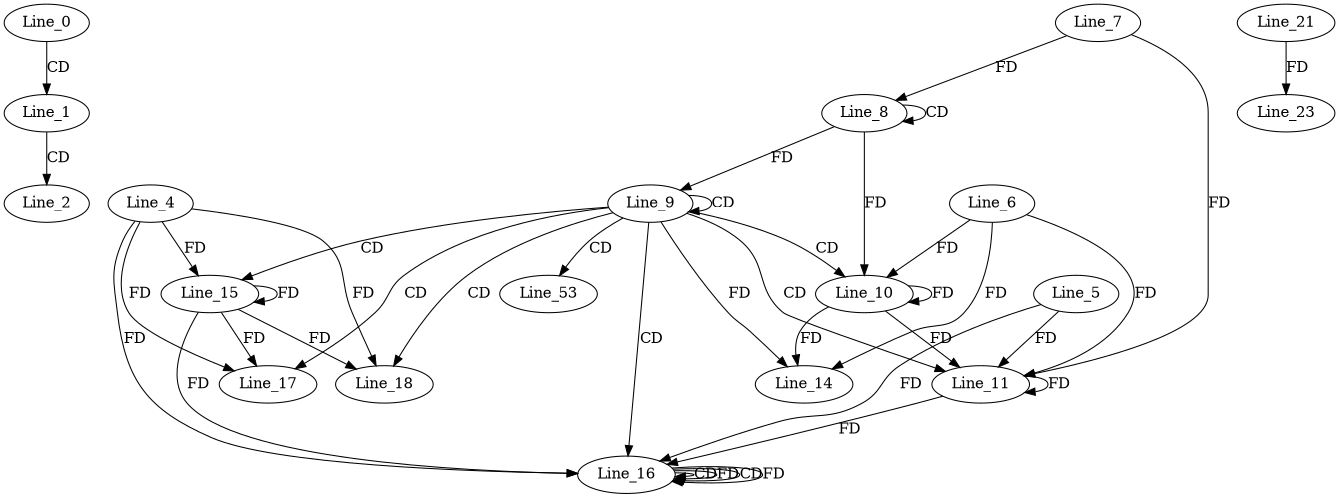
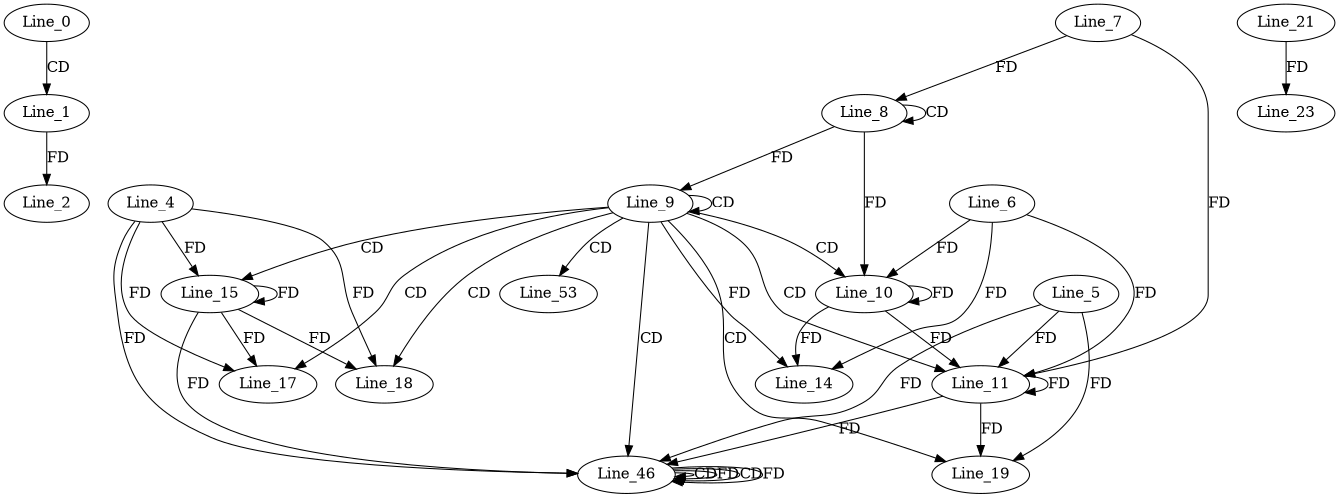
(58, 158) -> (58, 158)
(626, 475) -> (626, 475)
none -> (981, 475)
